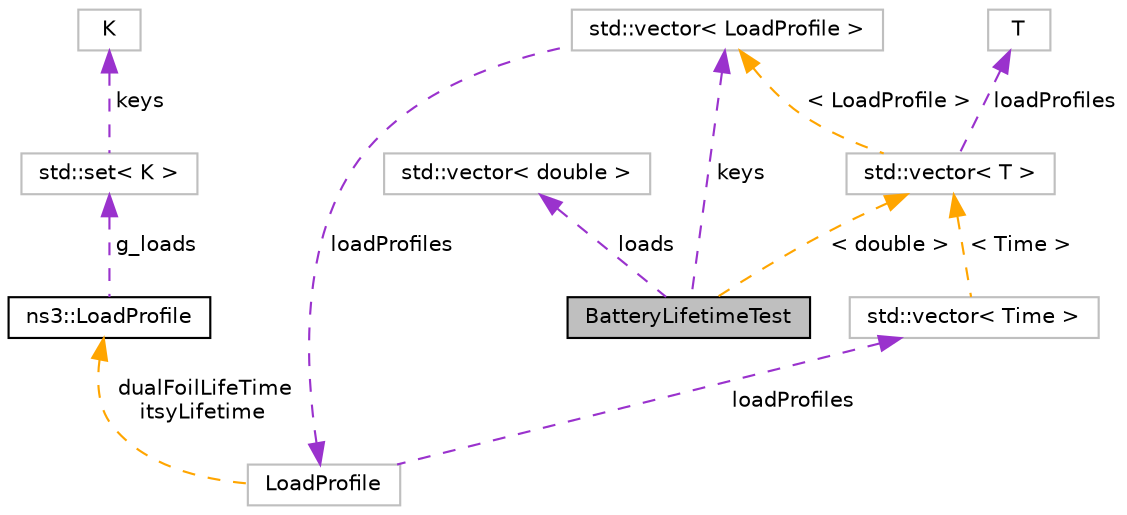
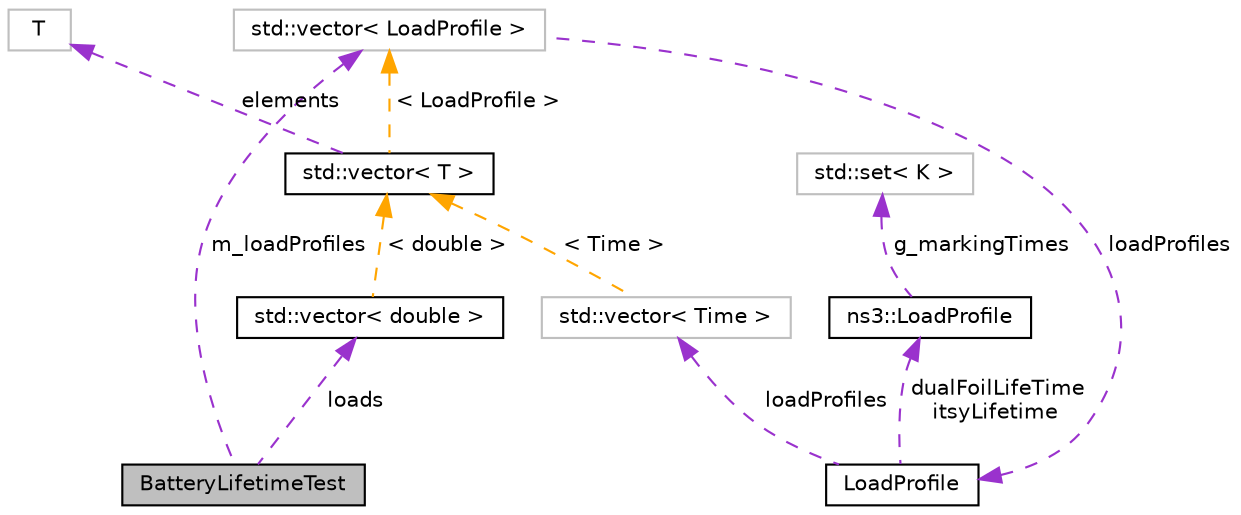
(109, 30) -> none
(1053, 102) -> (288, 102)
(517, 174) -> (370, 318)
(738, 174) -> (286, 246)
(951, 174) -> (389, 174)
(153, 246) -> (979, 246)
(801, 247) -> (378, 257)
(143, 453) -> (900, 410)
(324, 485) -> (902, 485)
